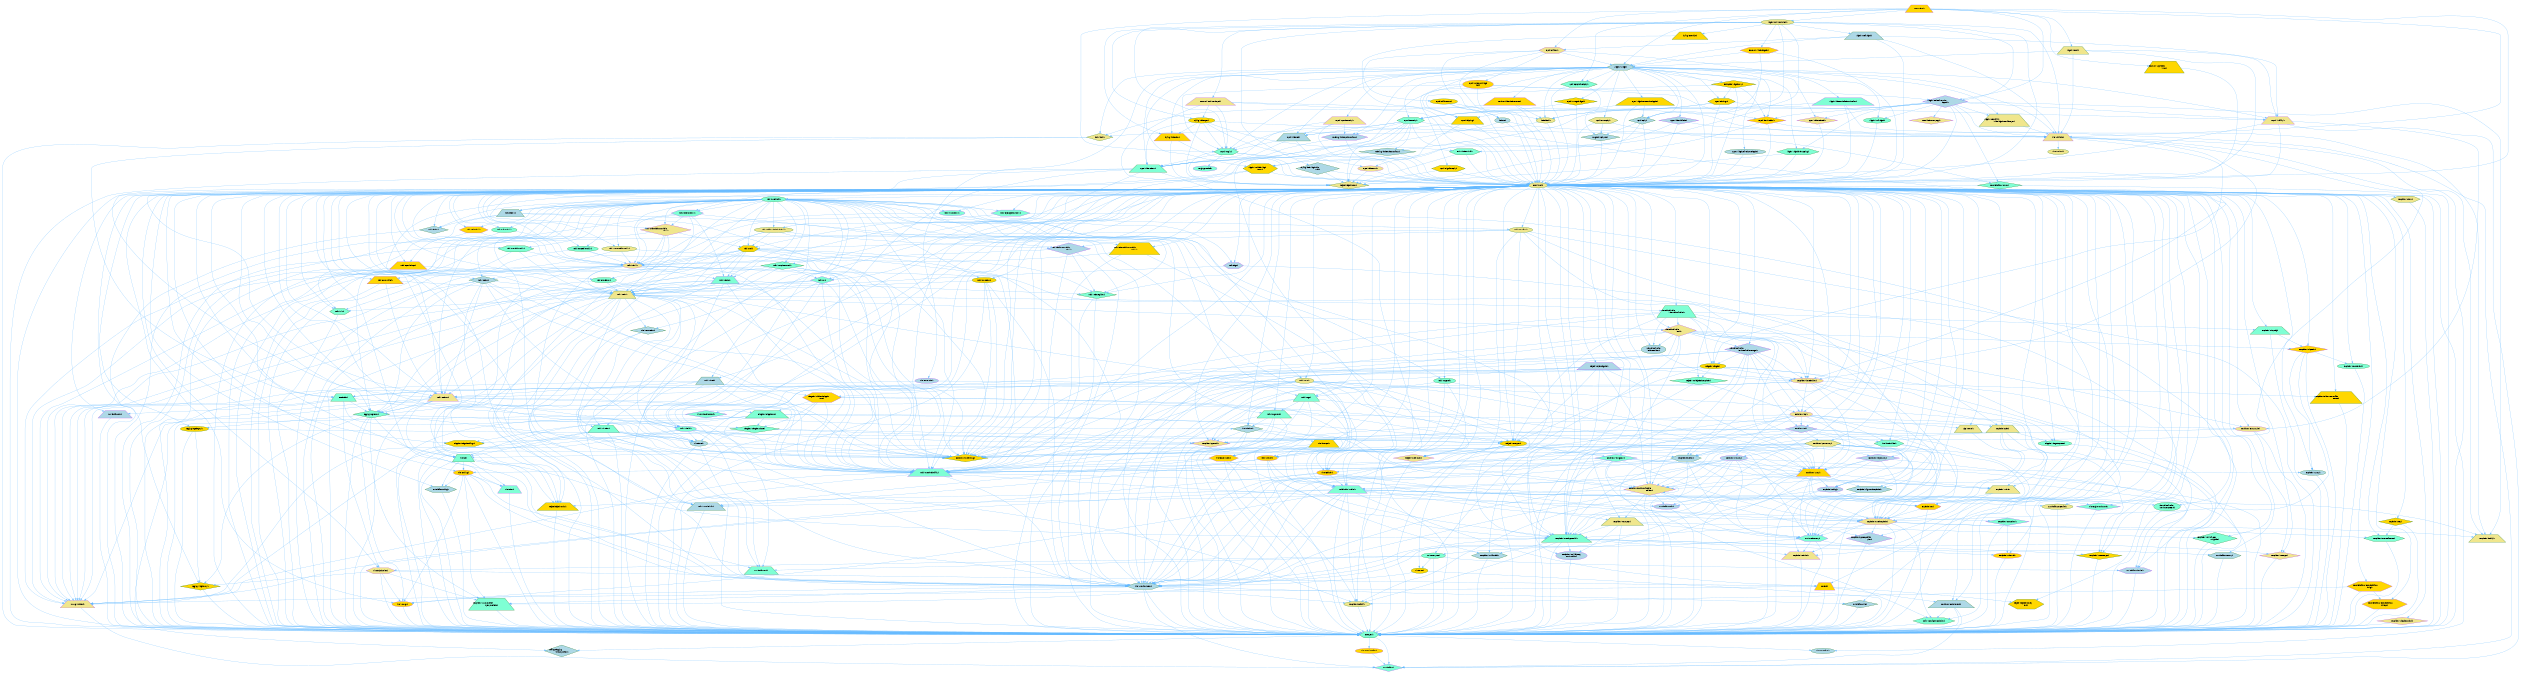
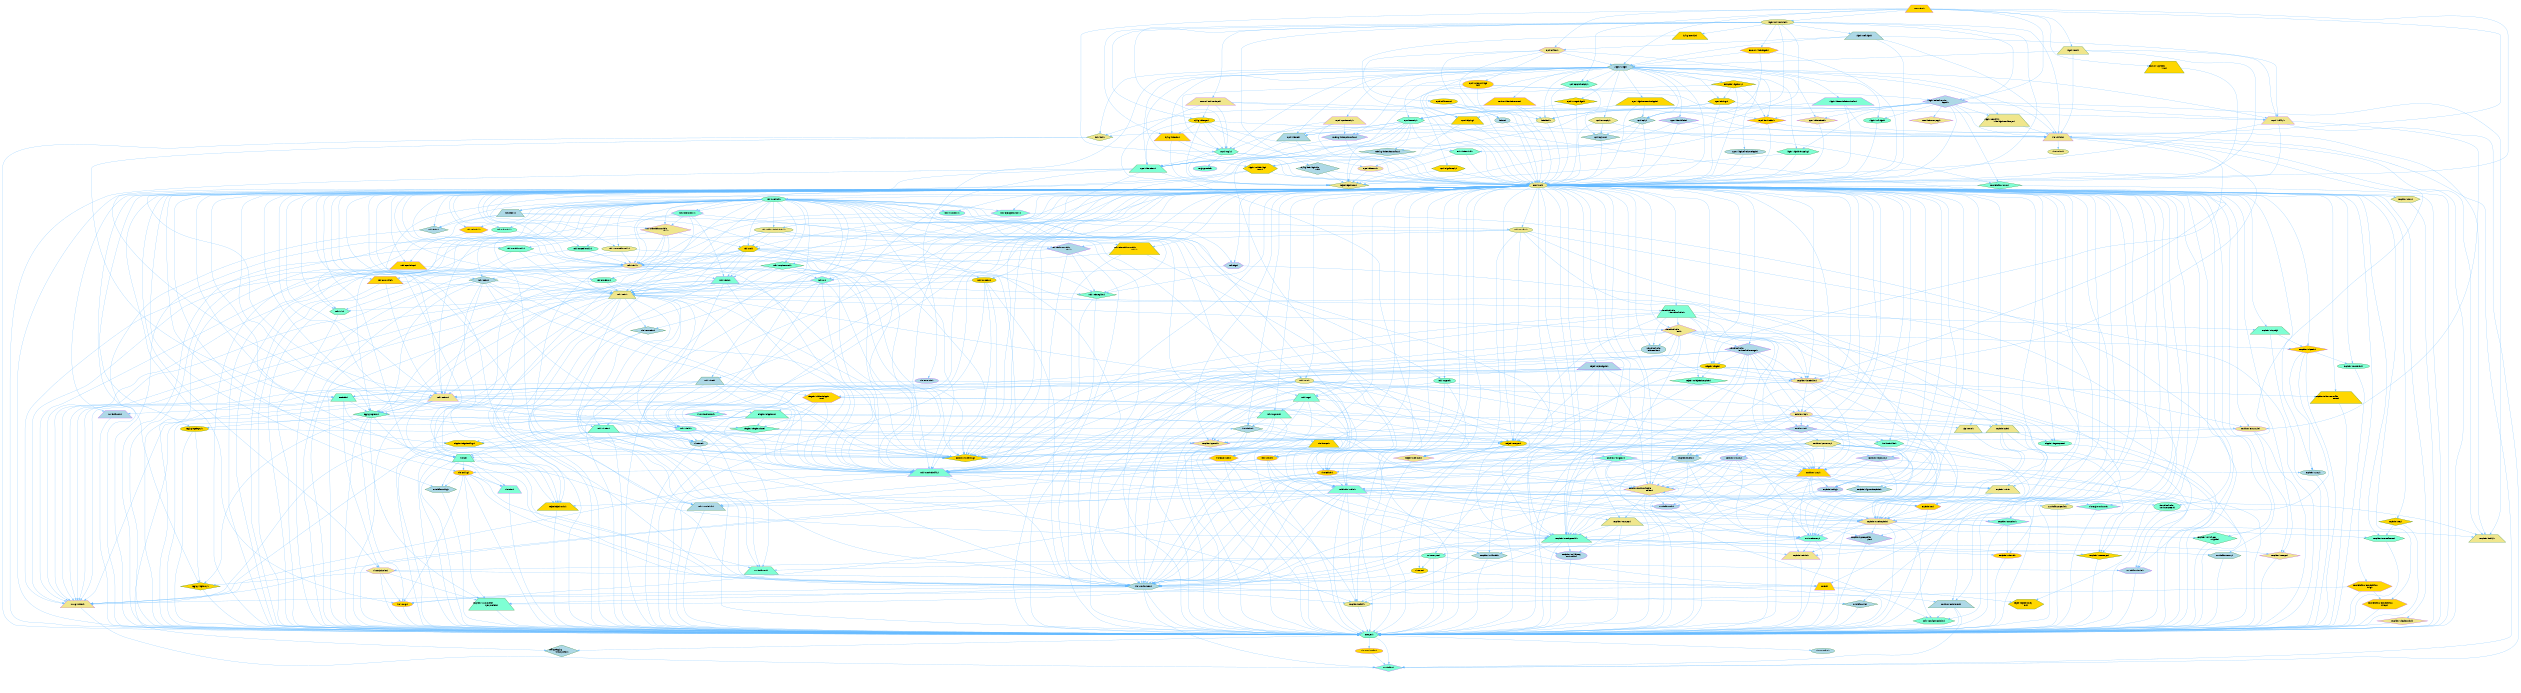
(1600, 137) -> (1600, 137)
(1260, 145) -> (1201, 145)
(2441, 282) -> (2143, 215)
